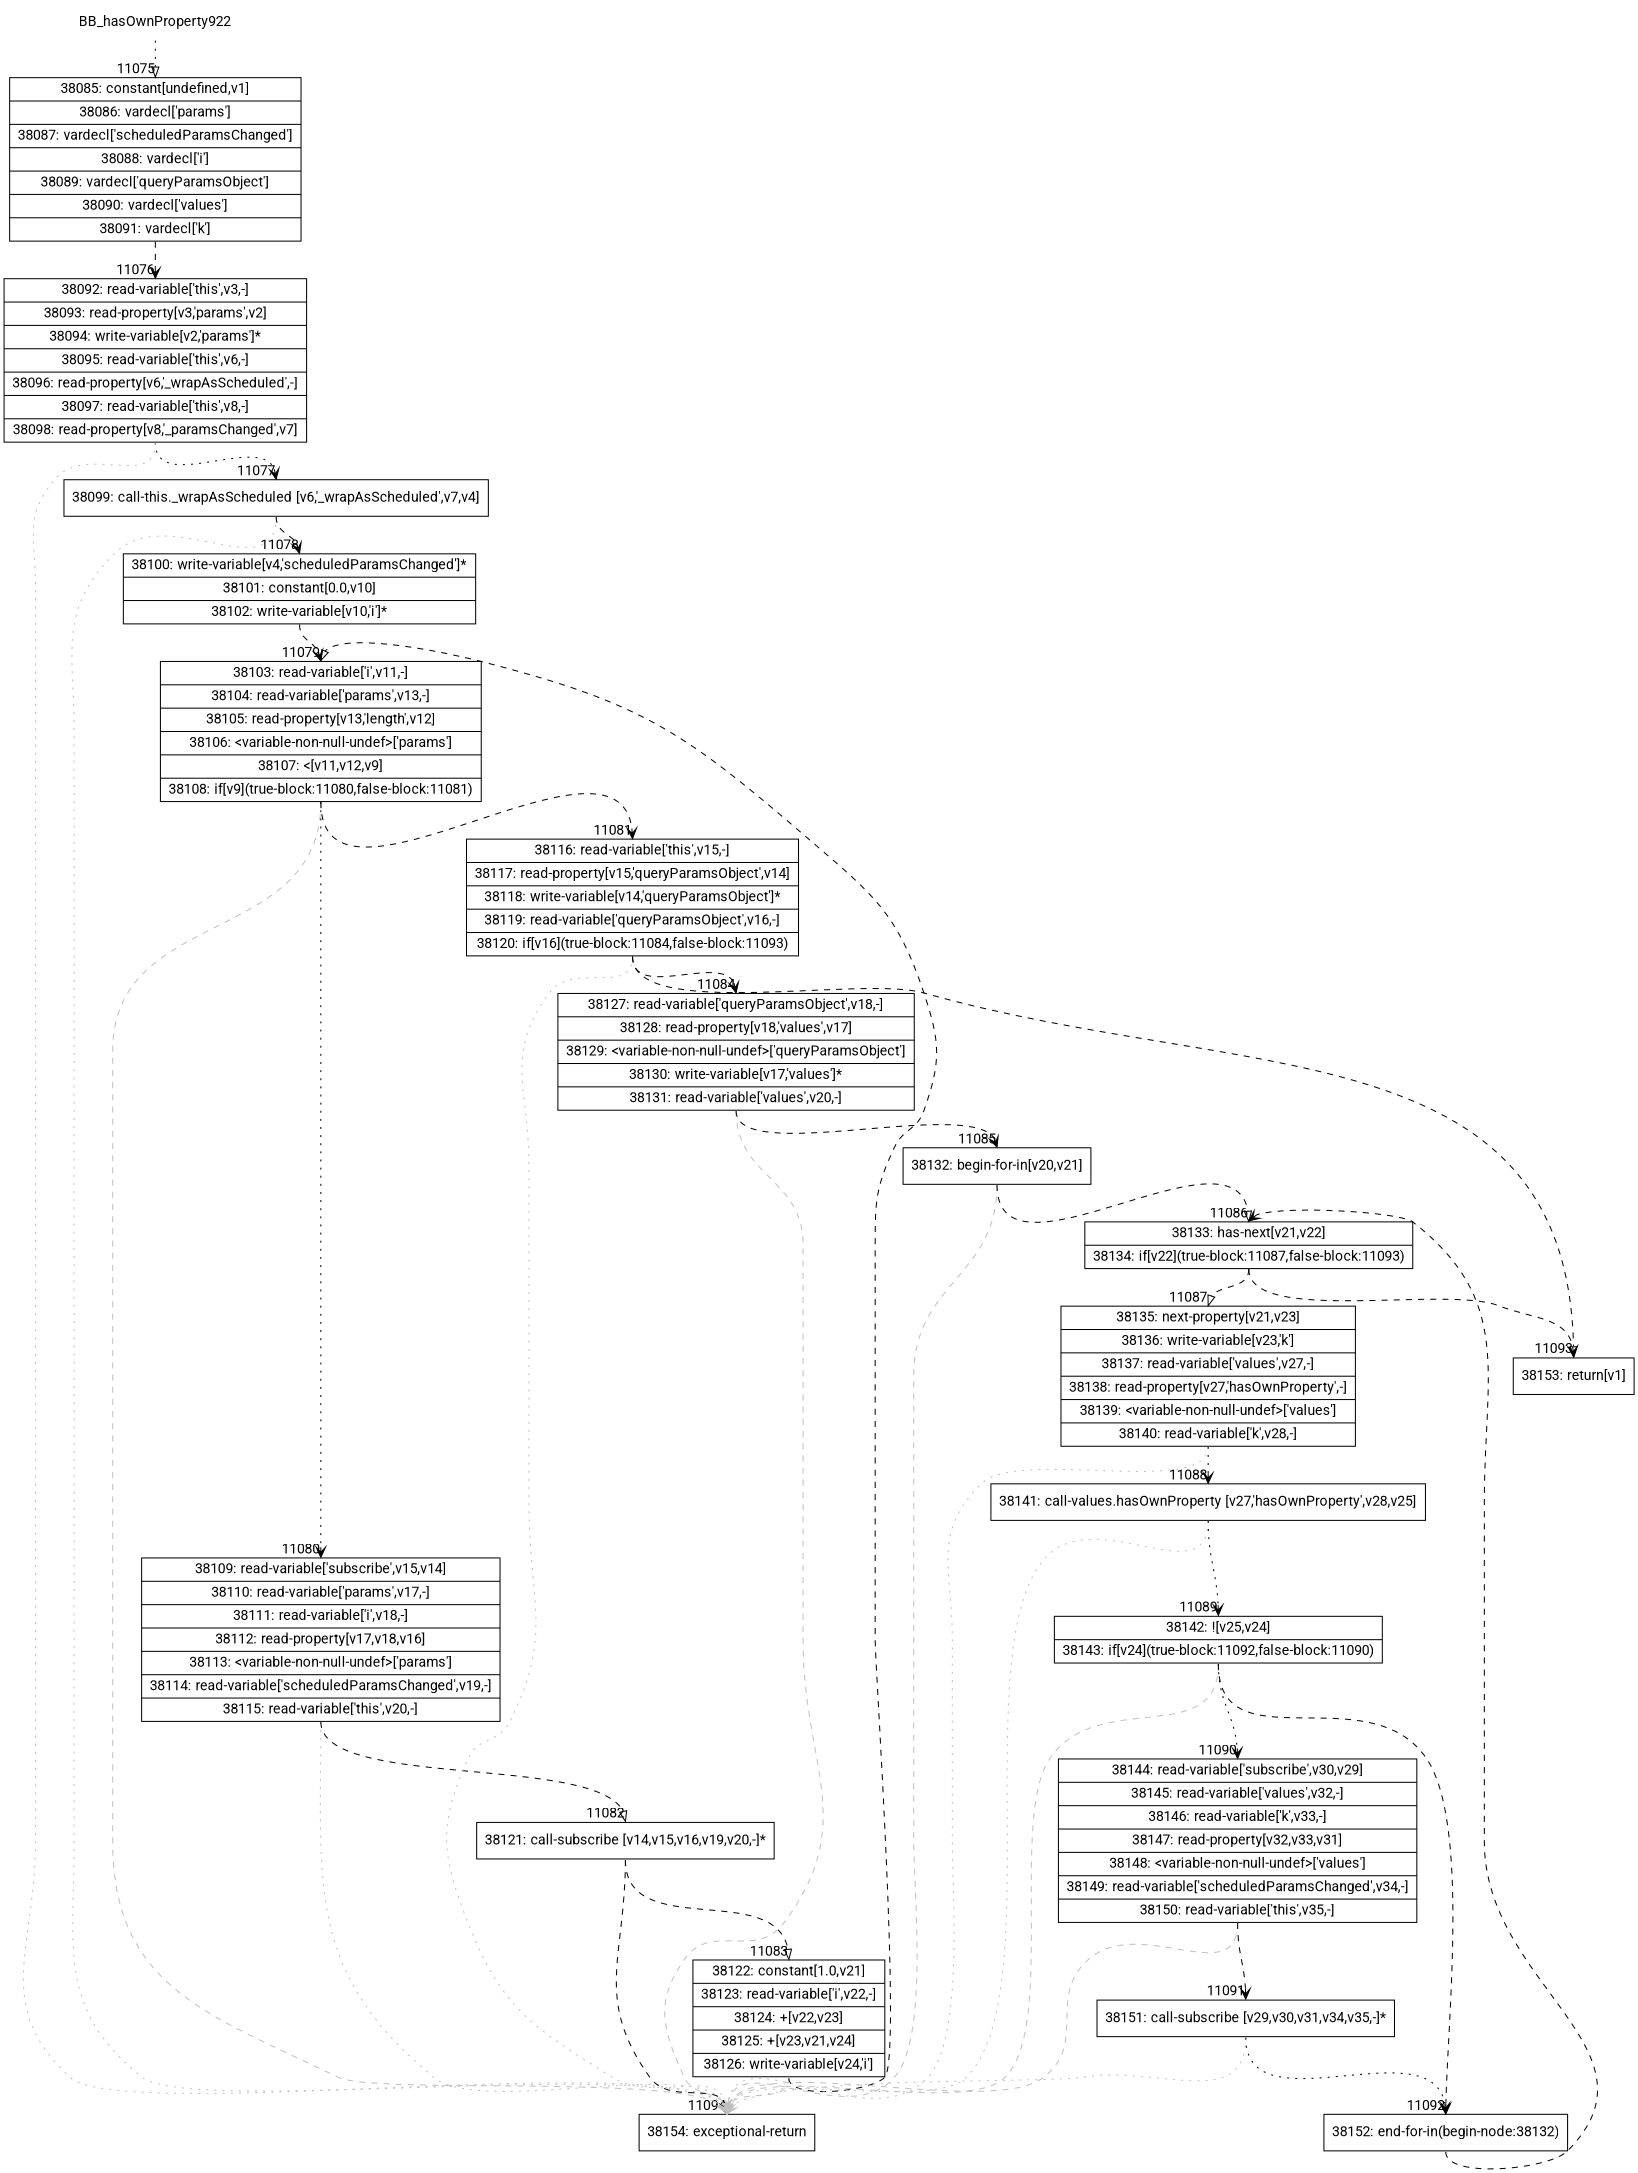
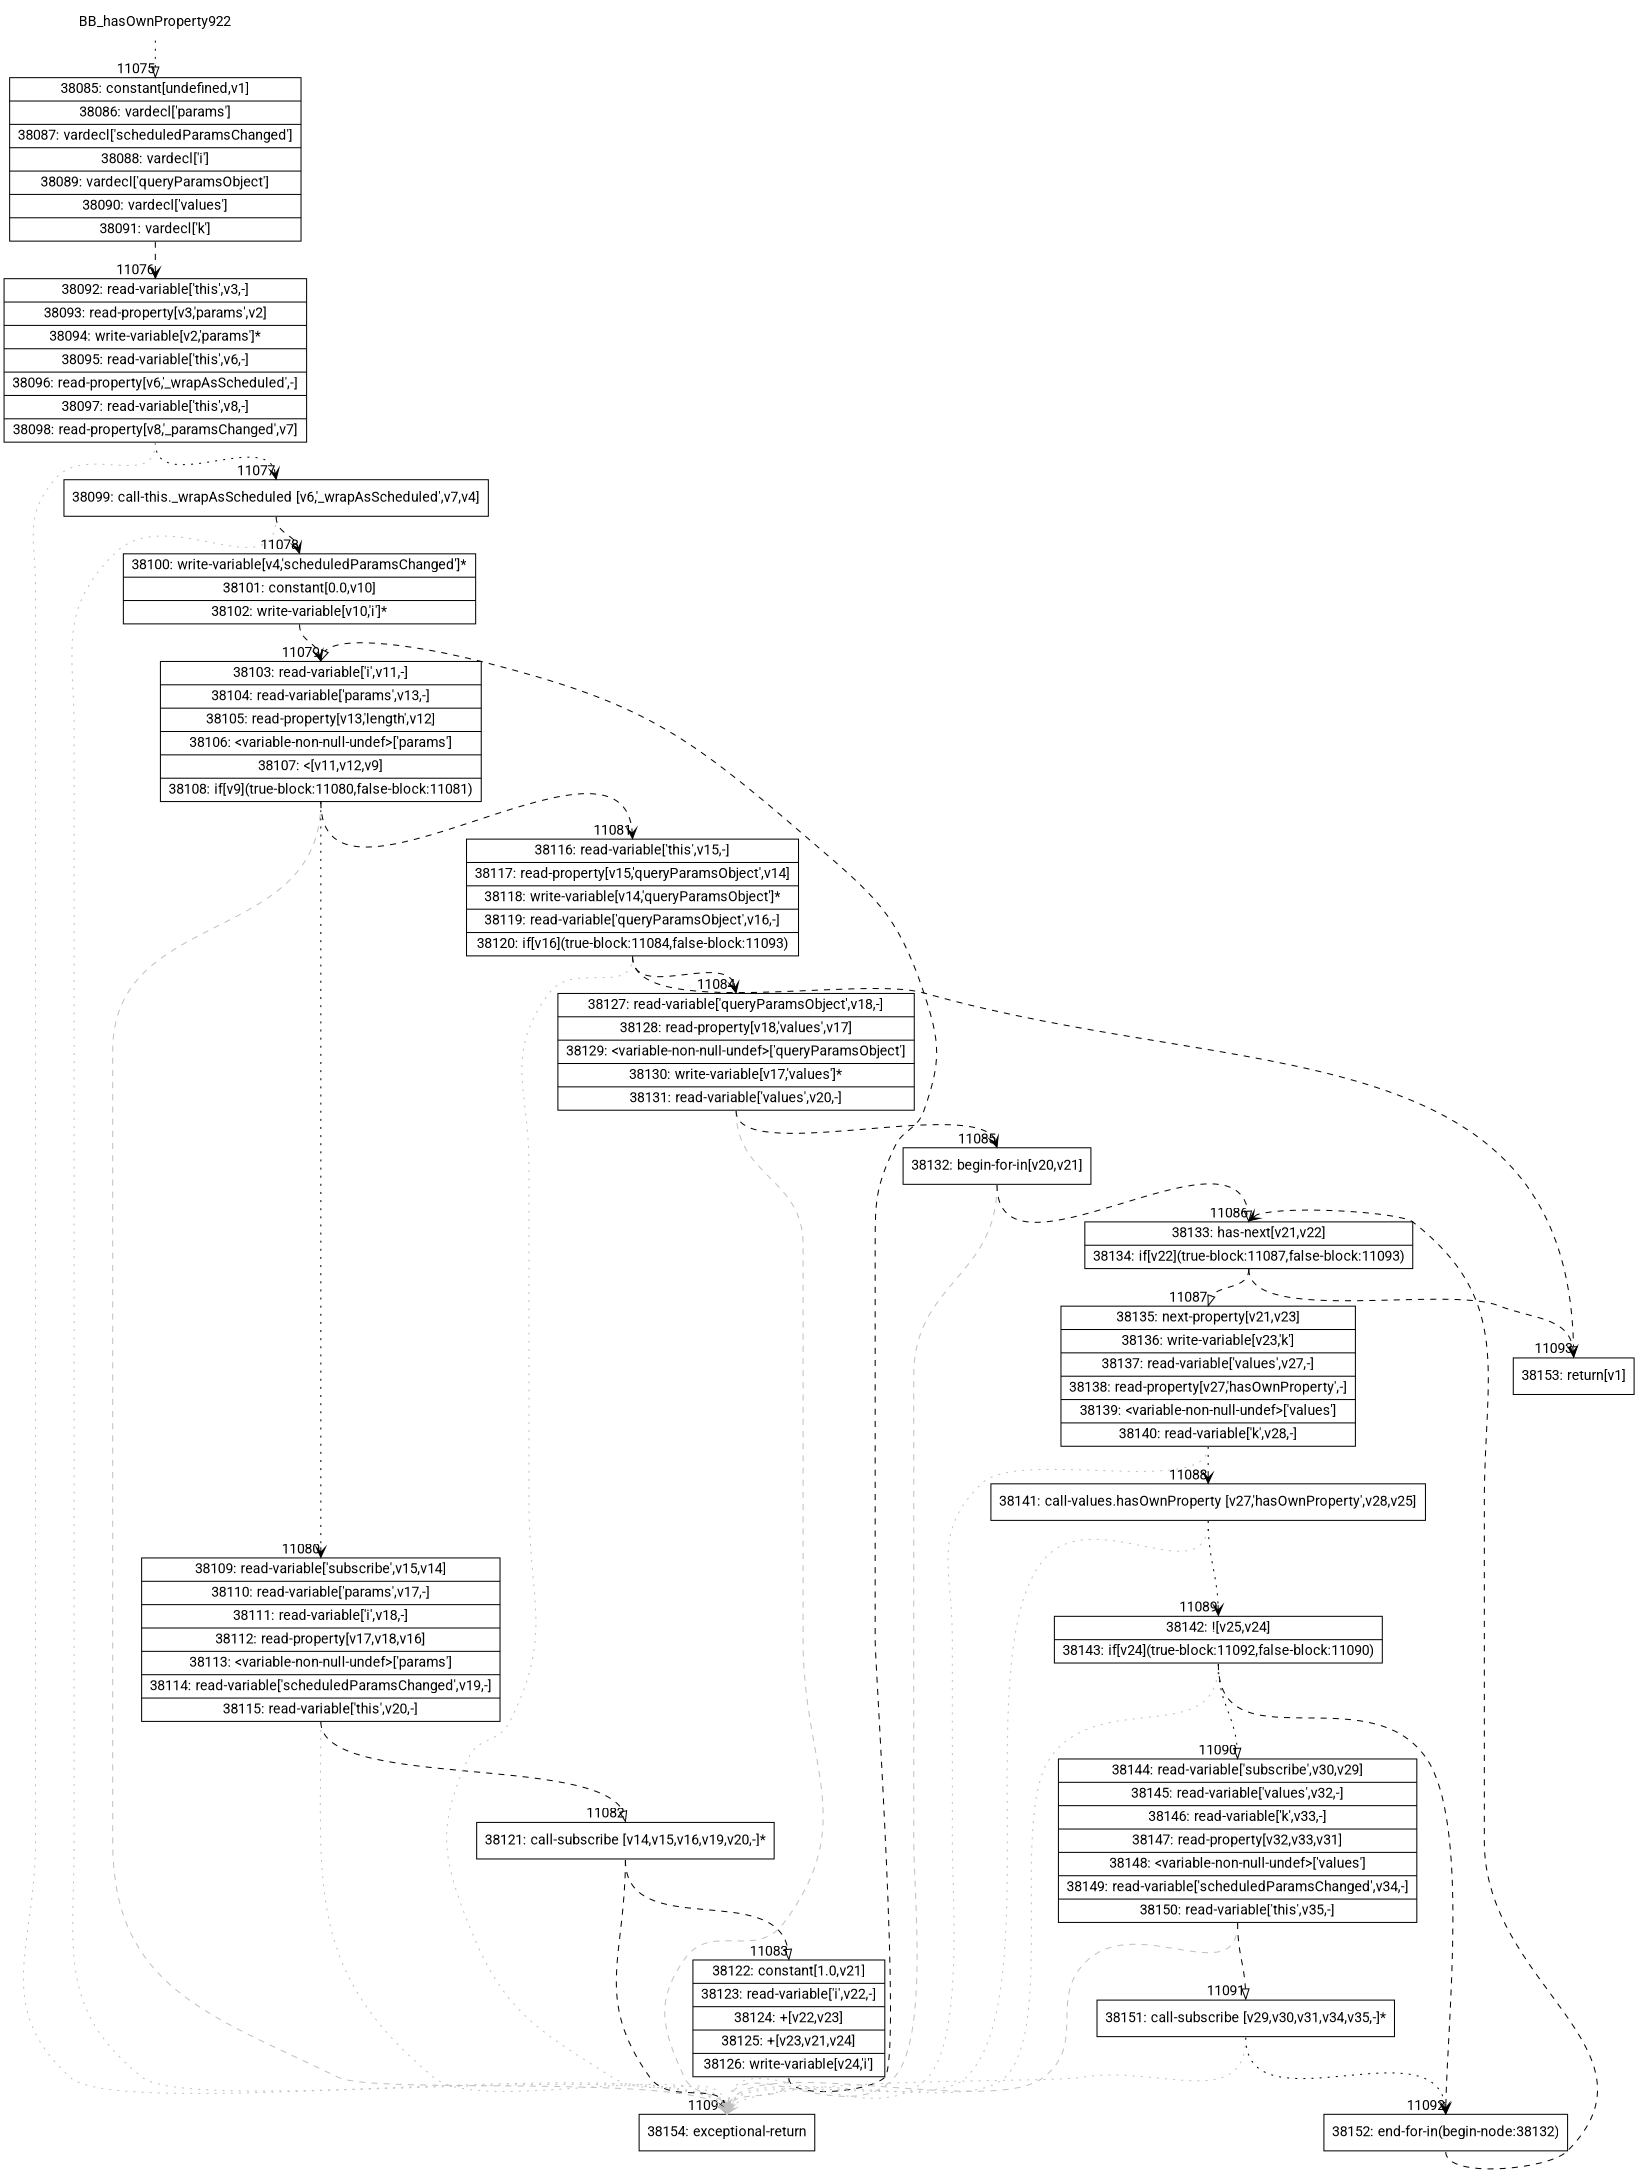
(1226, 1706) -> (1226, 1706)
(1031, 1956) -> (1031, 1956)
(1241, 1956) -> (1241, 1956)
